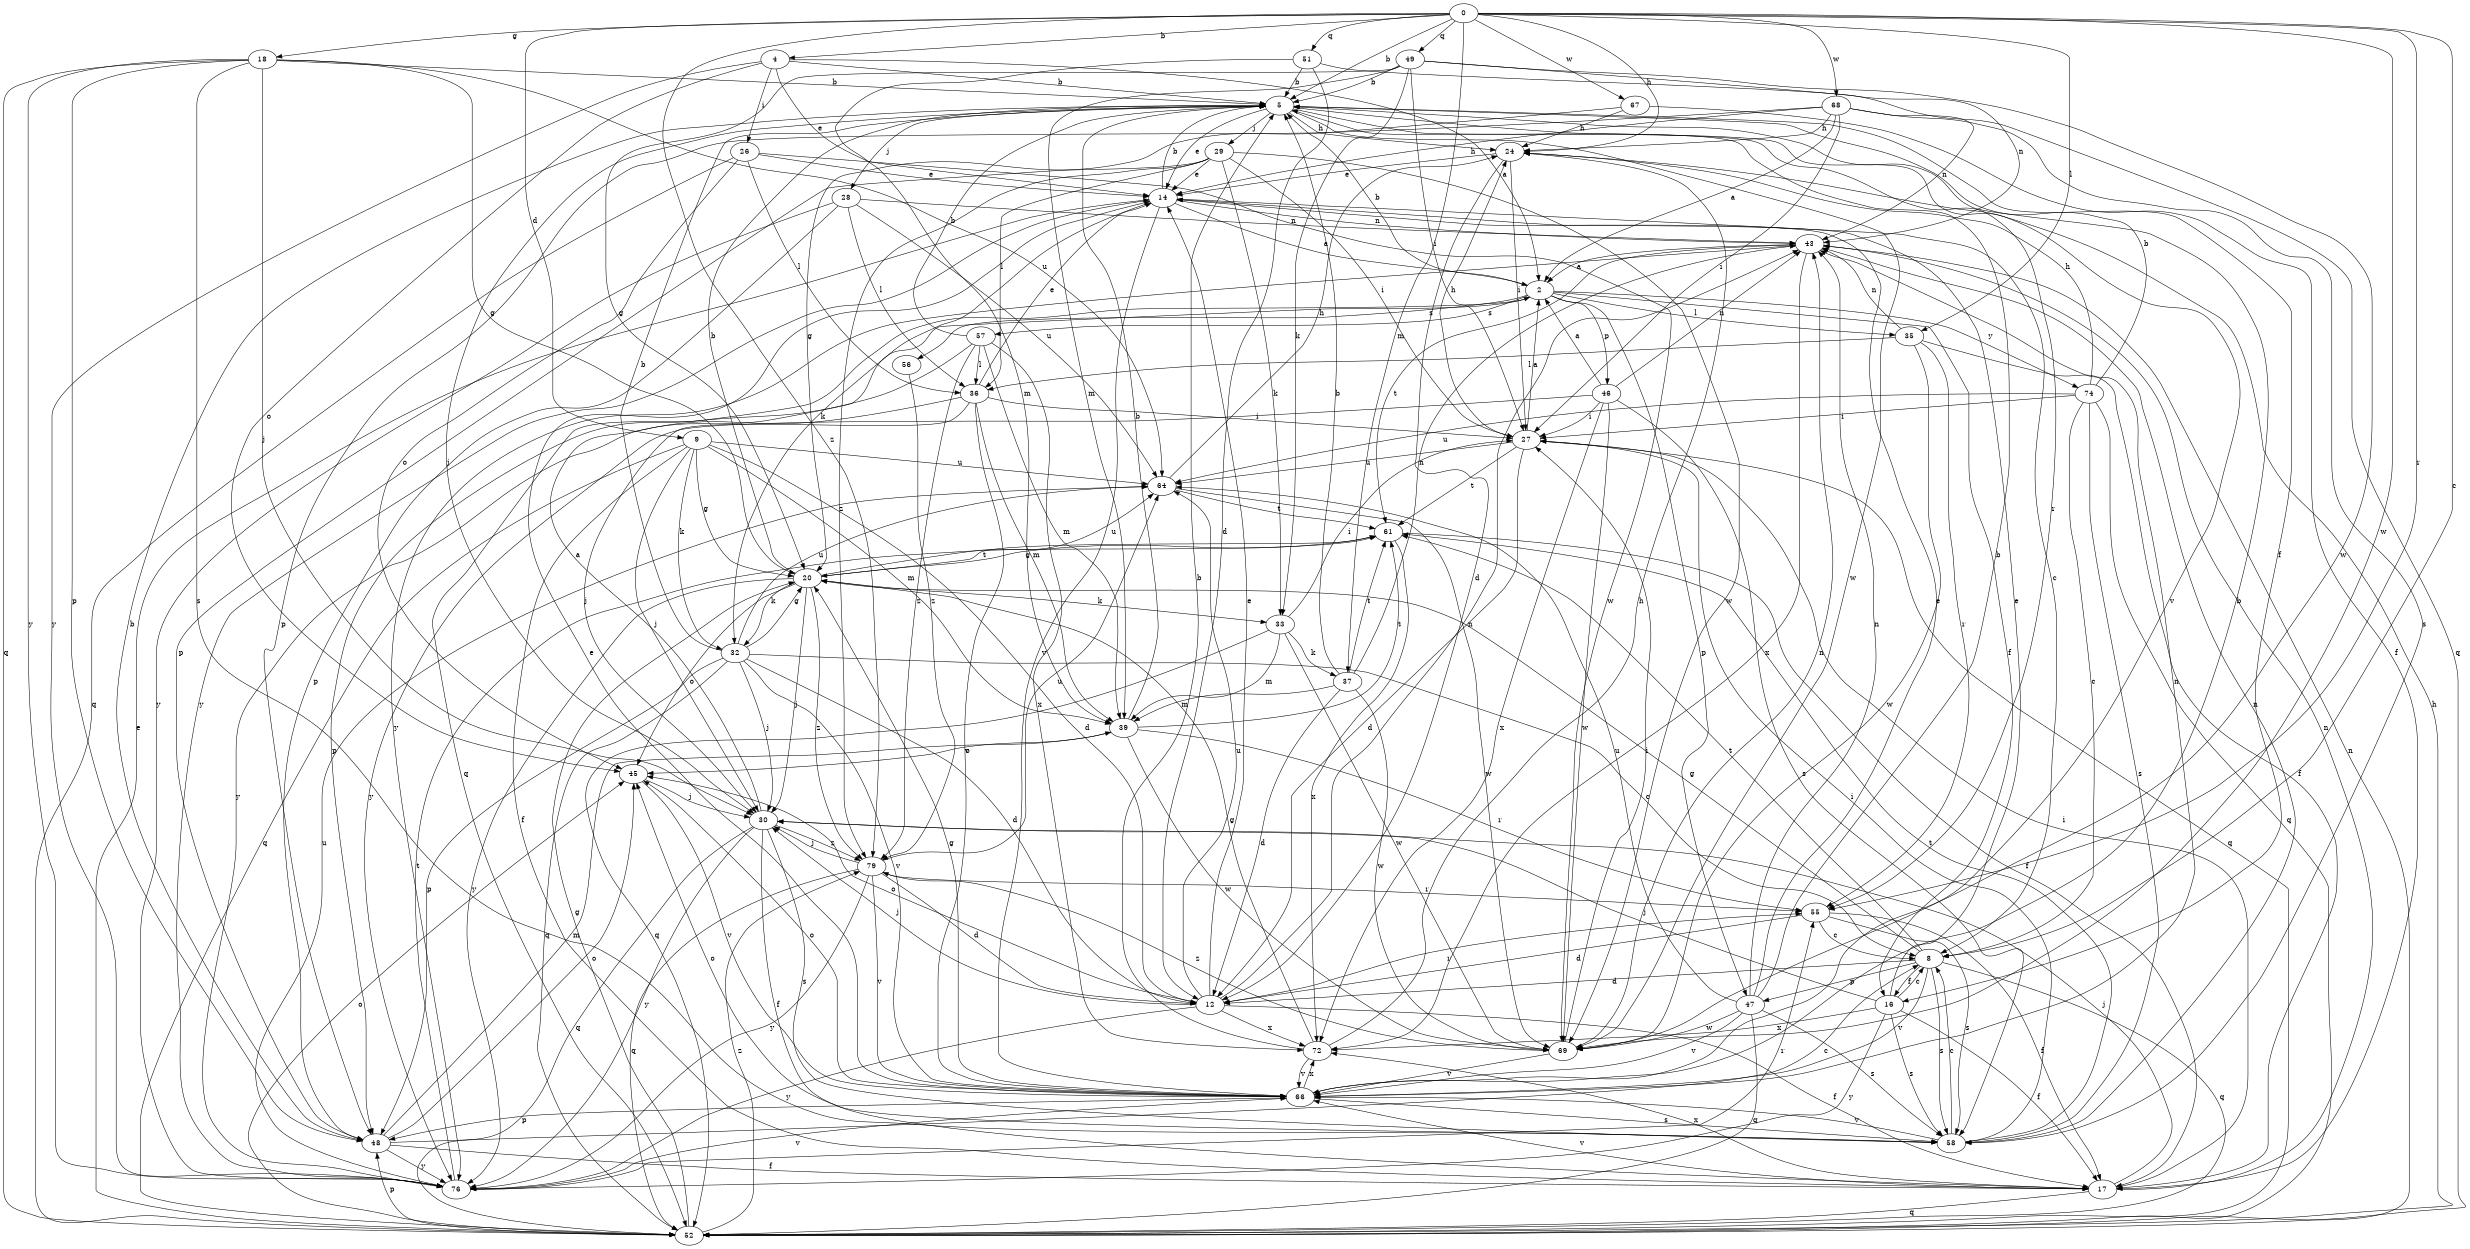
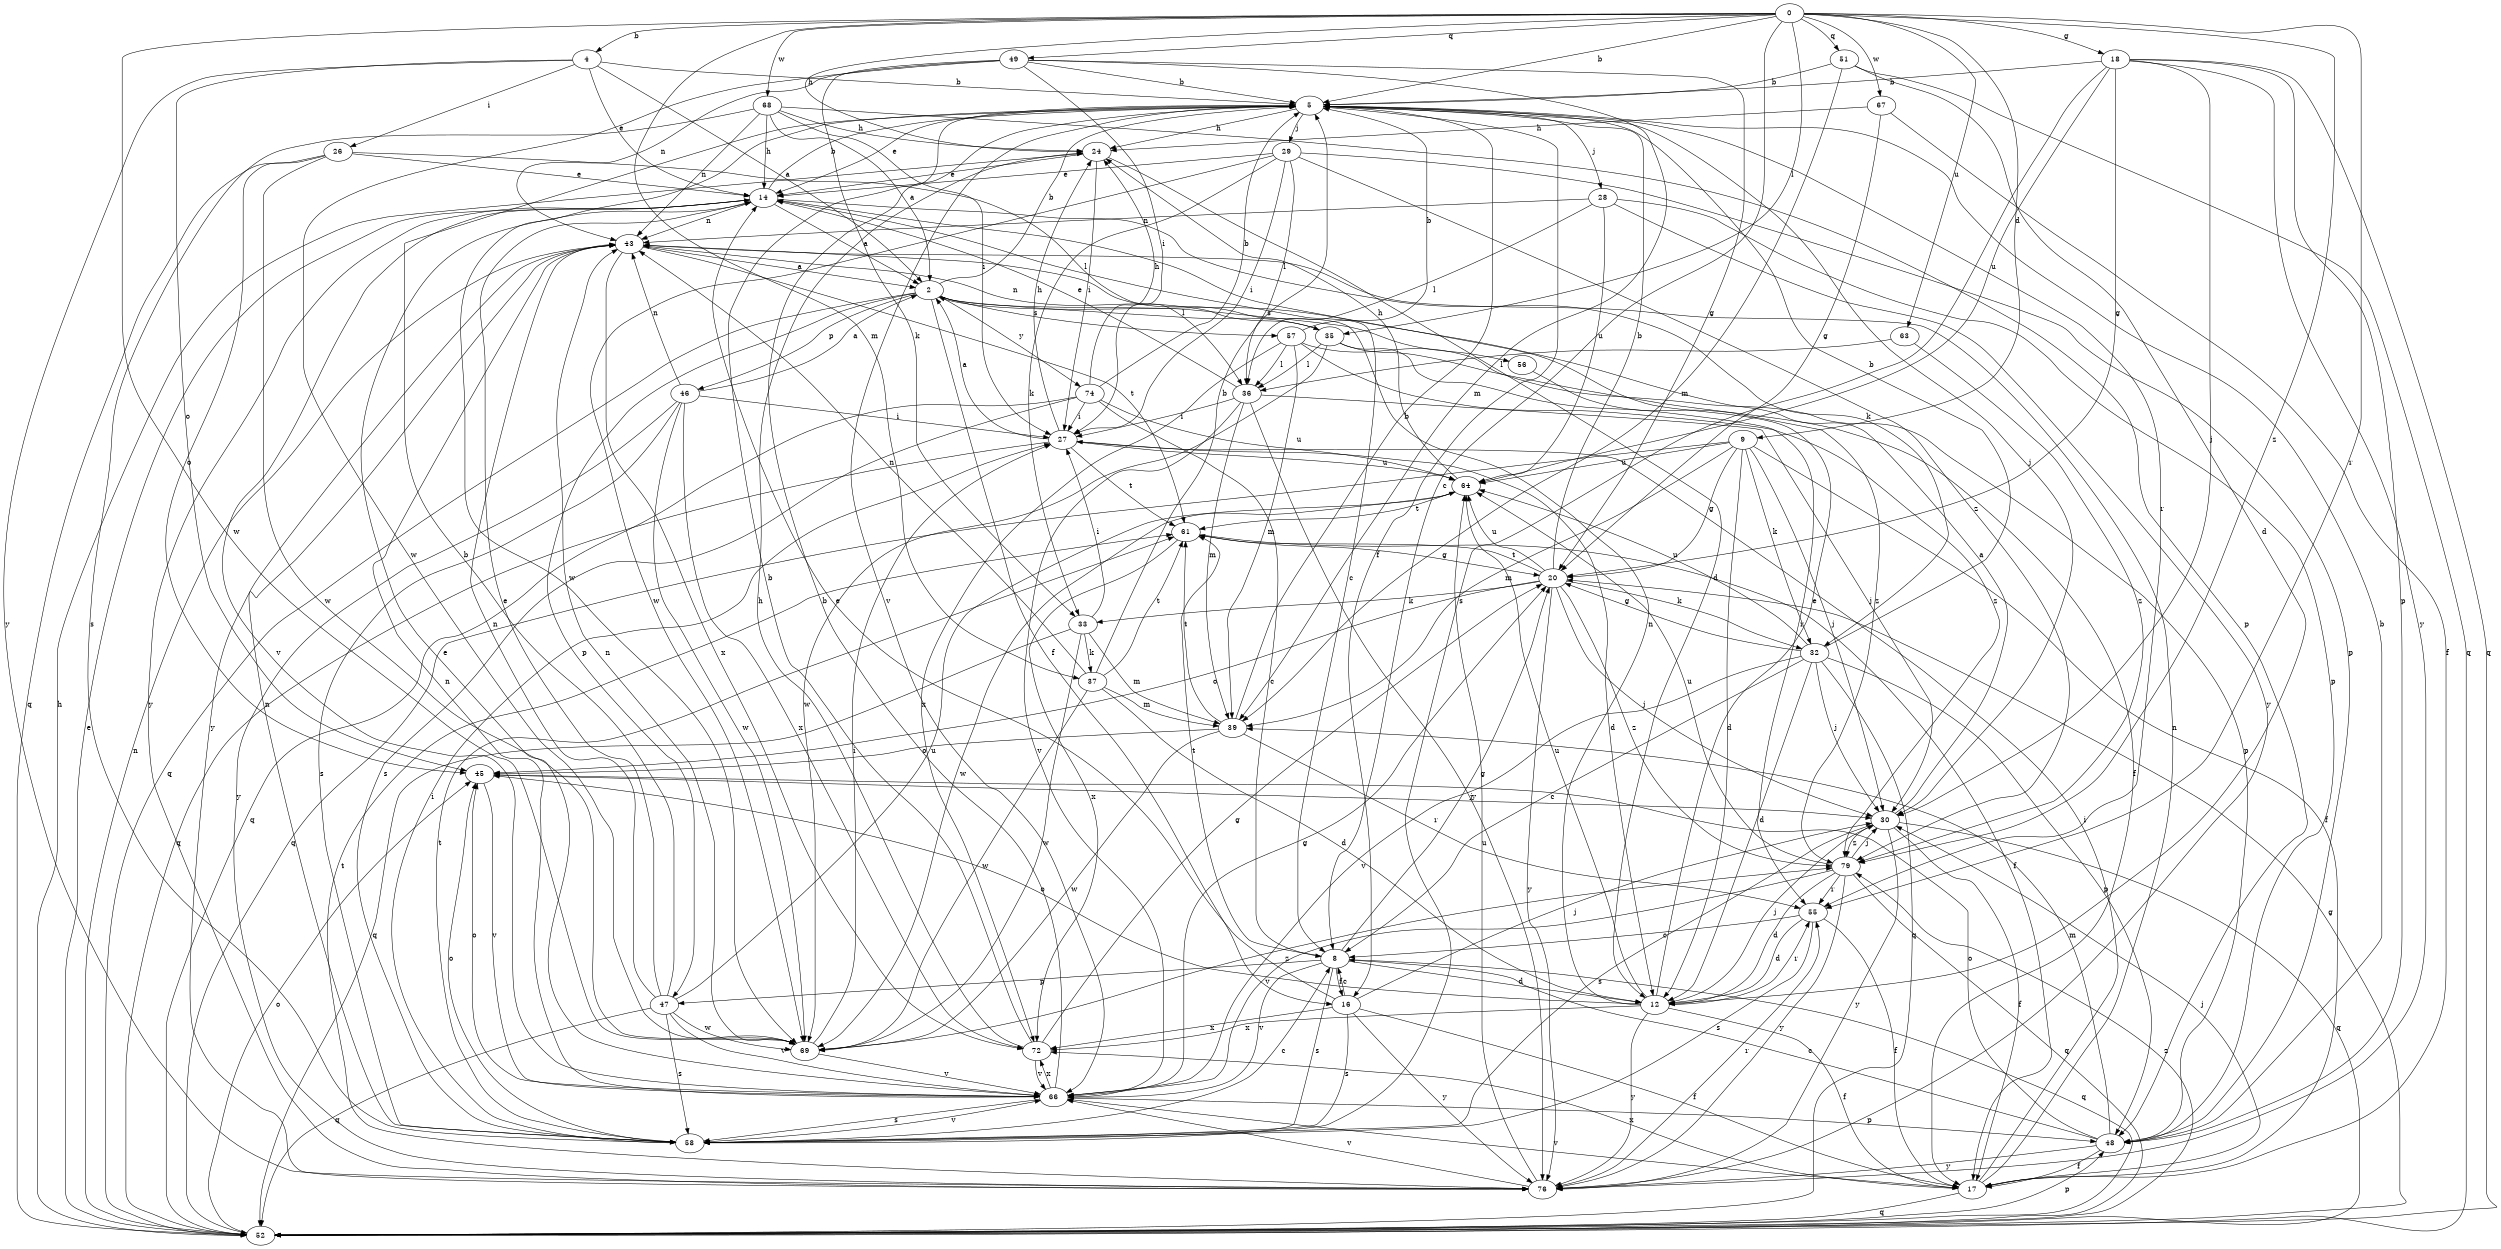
none -> (1905, 336)
